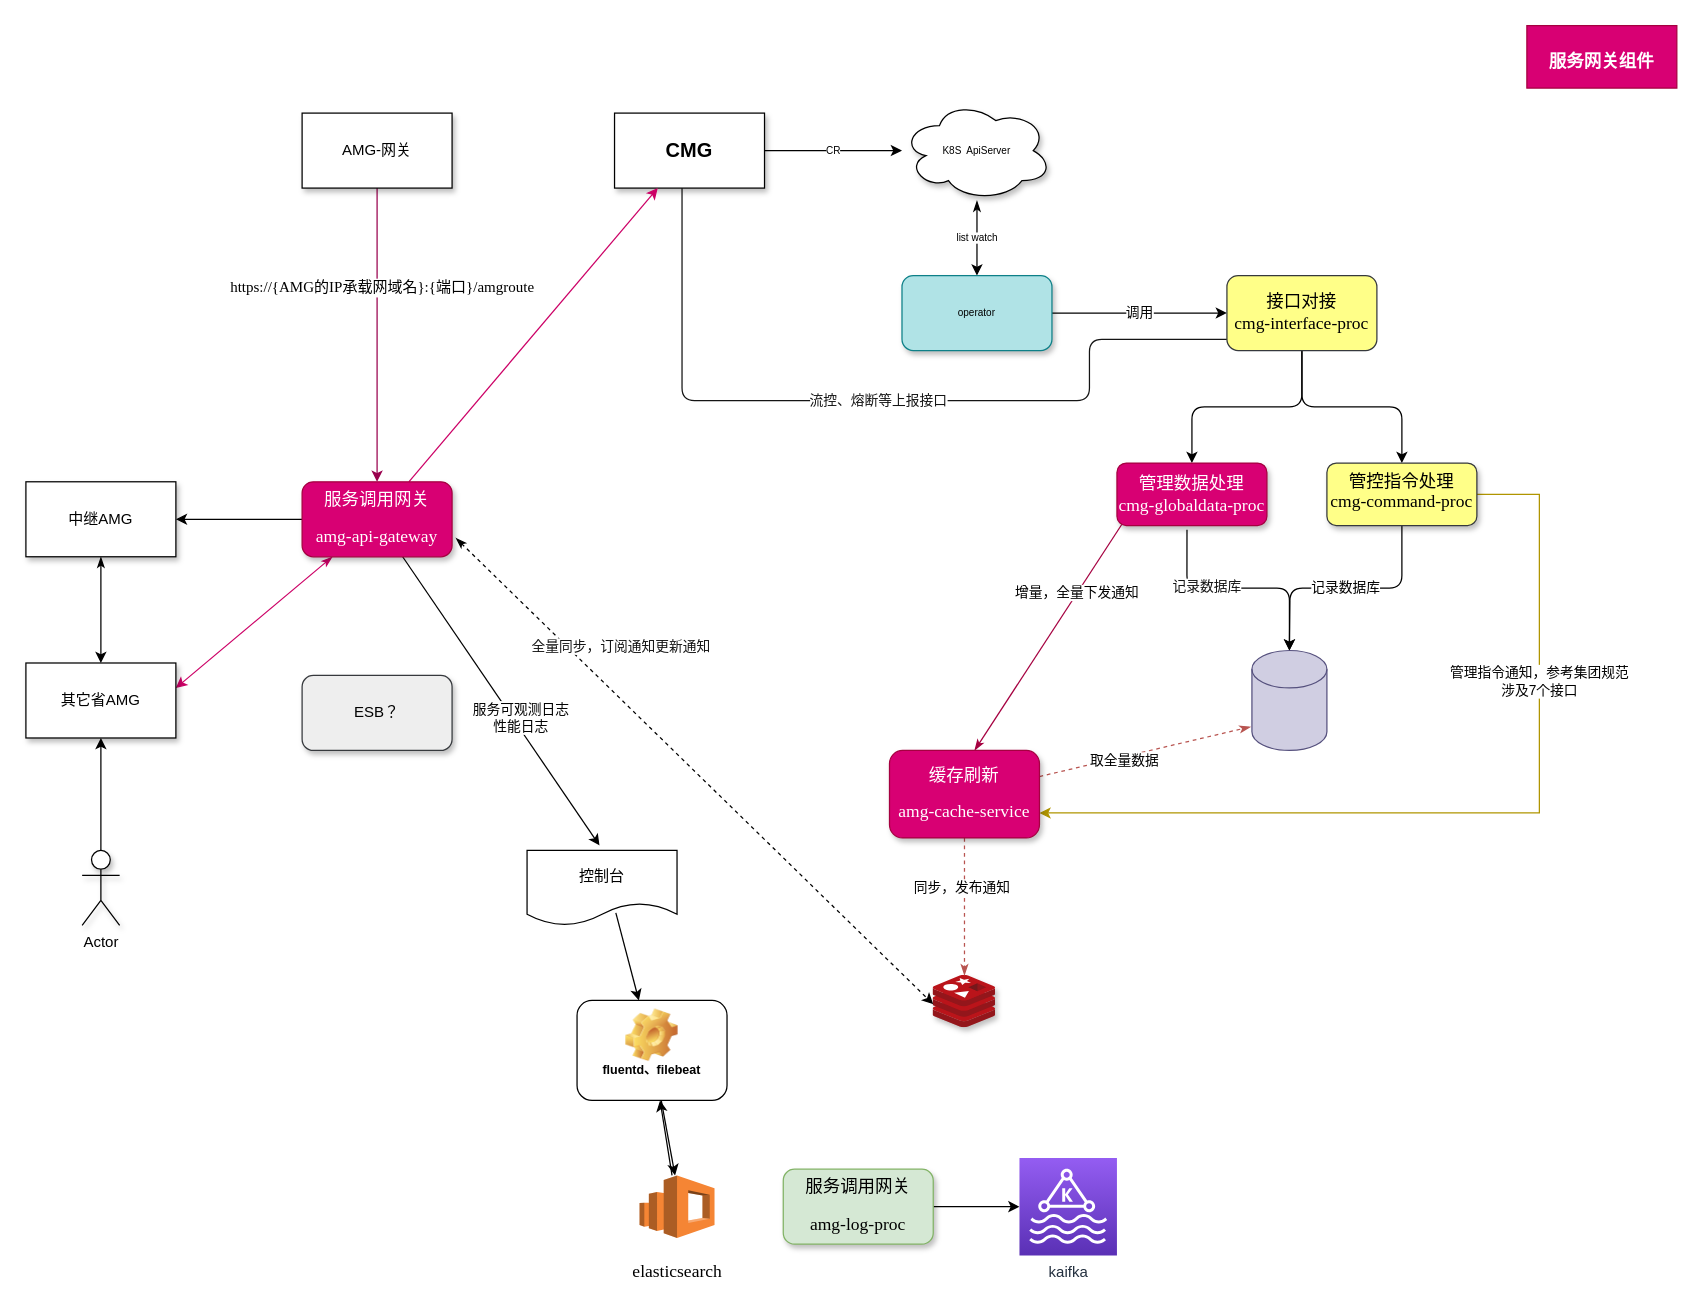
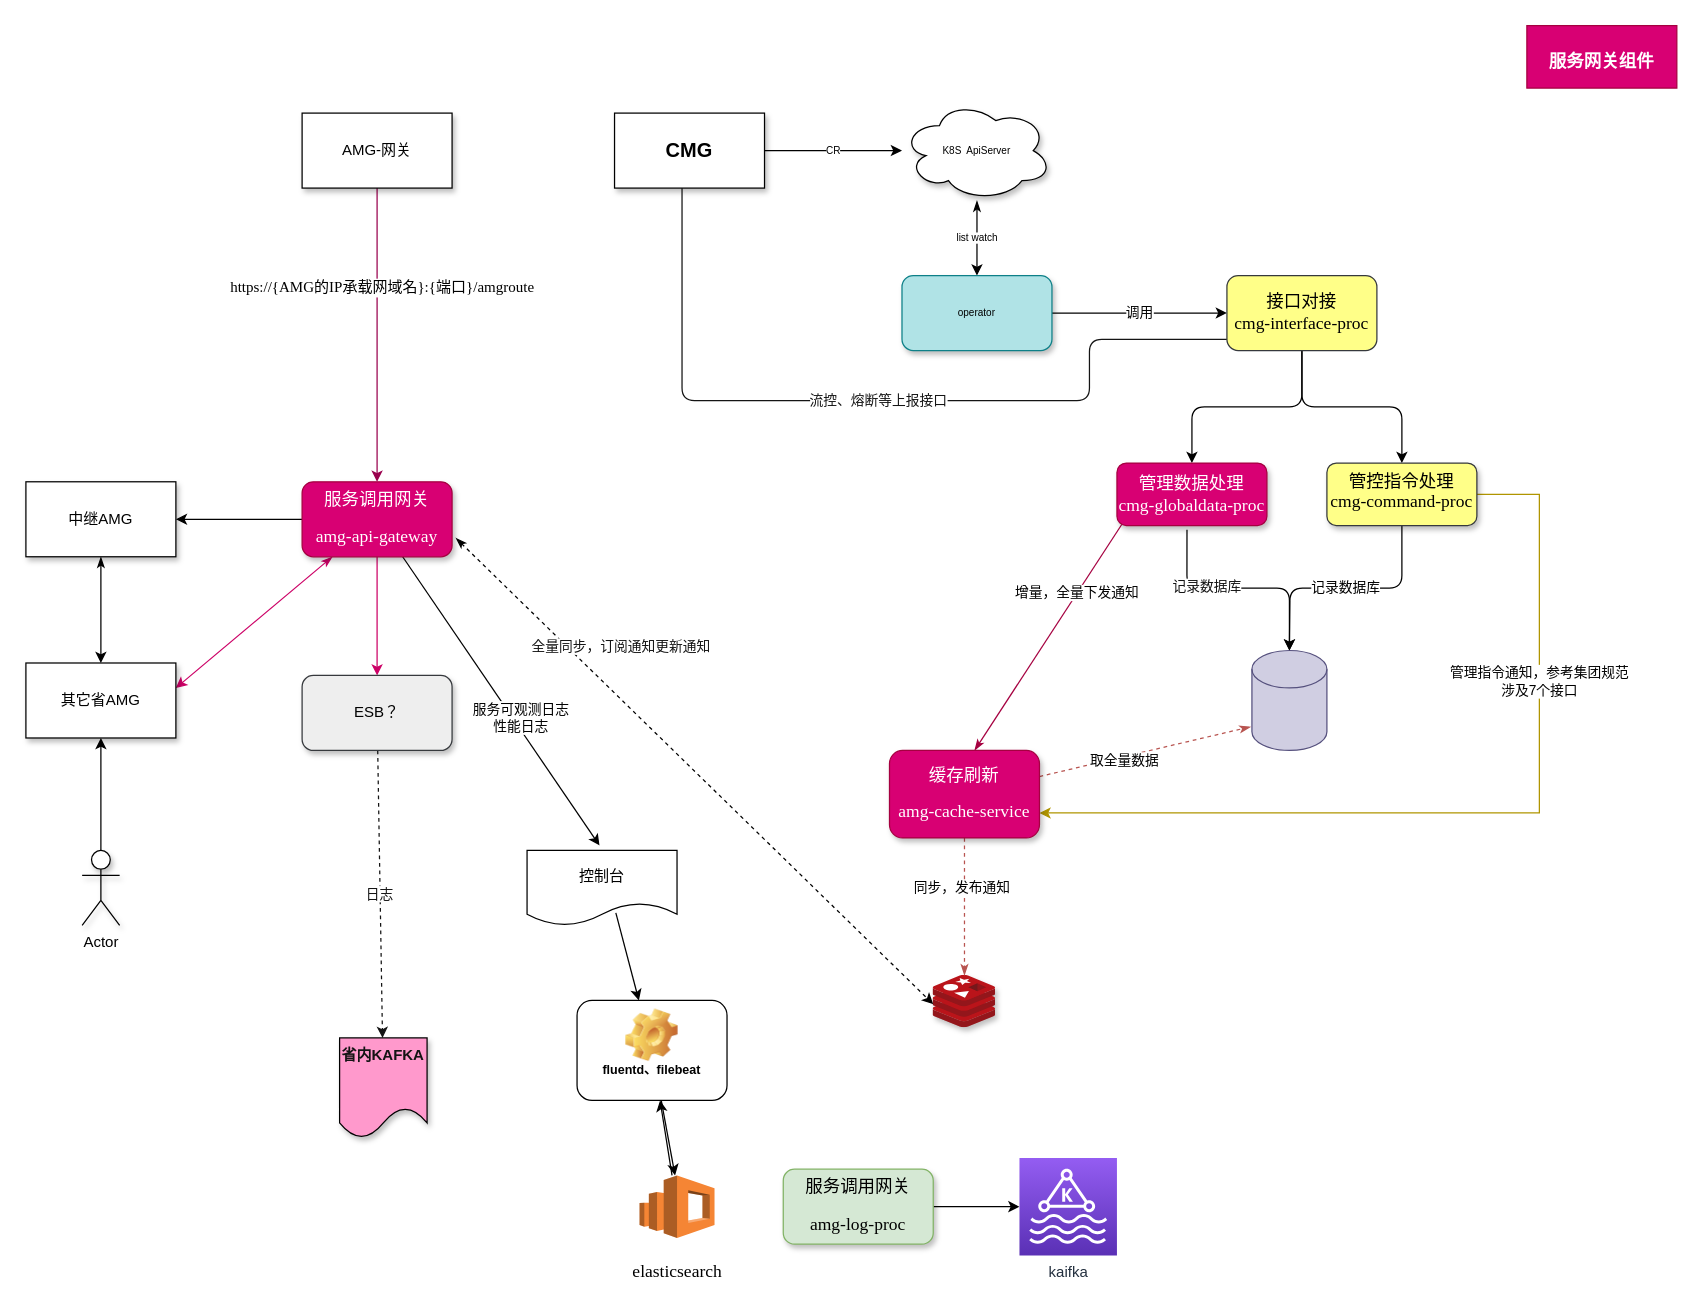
(531, 337) -> (377, 613)
none -> (380, 890)
none -> (383, 1088)
